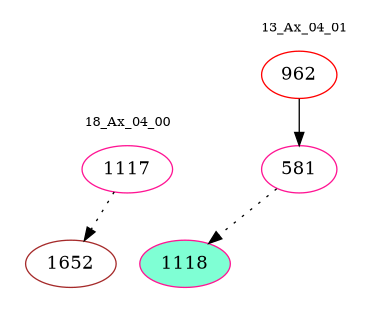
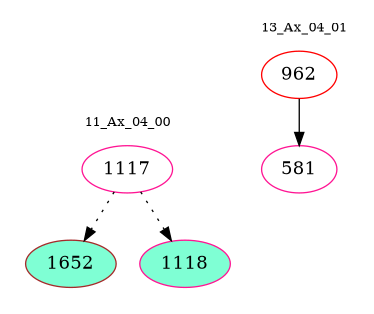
(128, 123) -> (128, 123)
(248, 212) -> (152, 211)
(71, 264) -> (71, 264)
